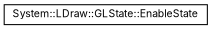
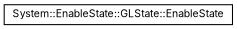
(106, 15) -> (118, 15)
